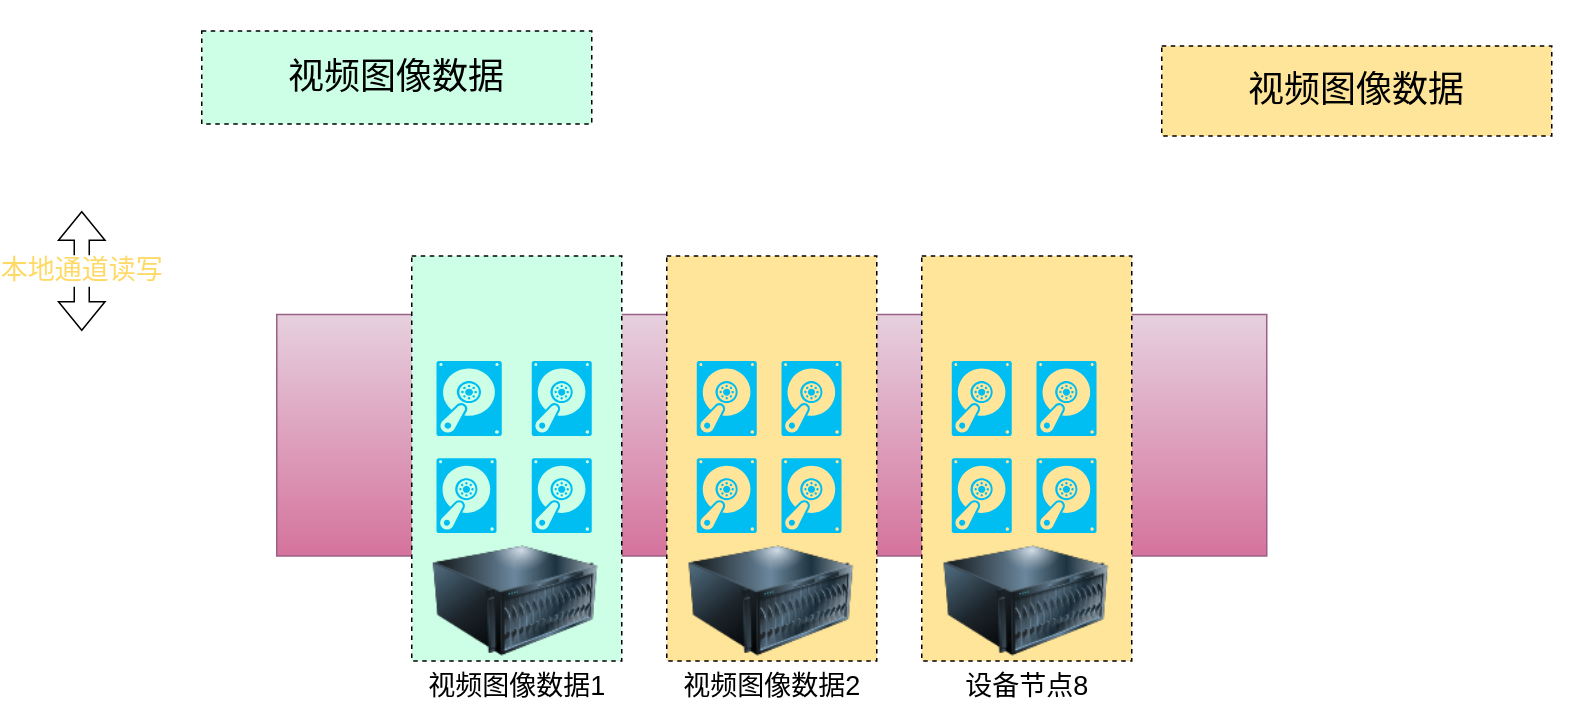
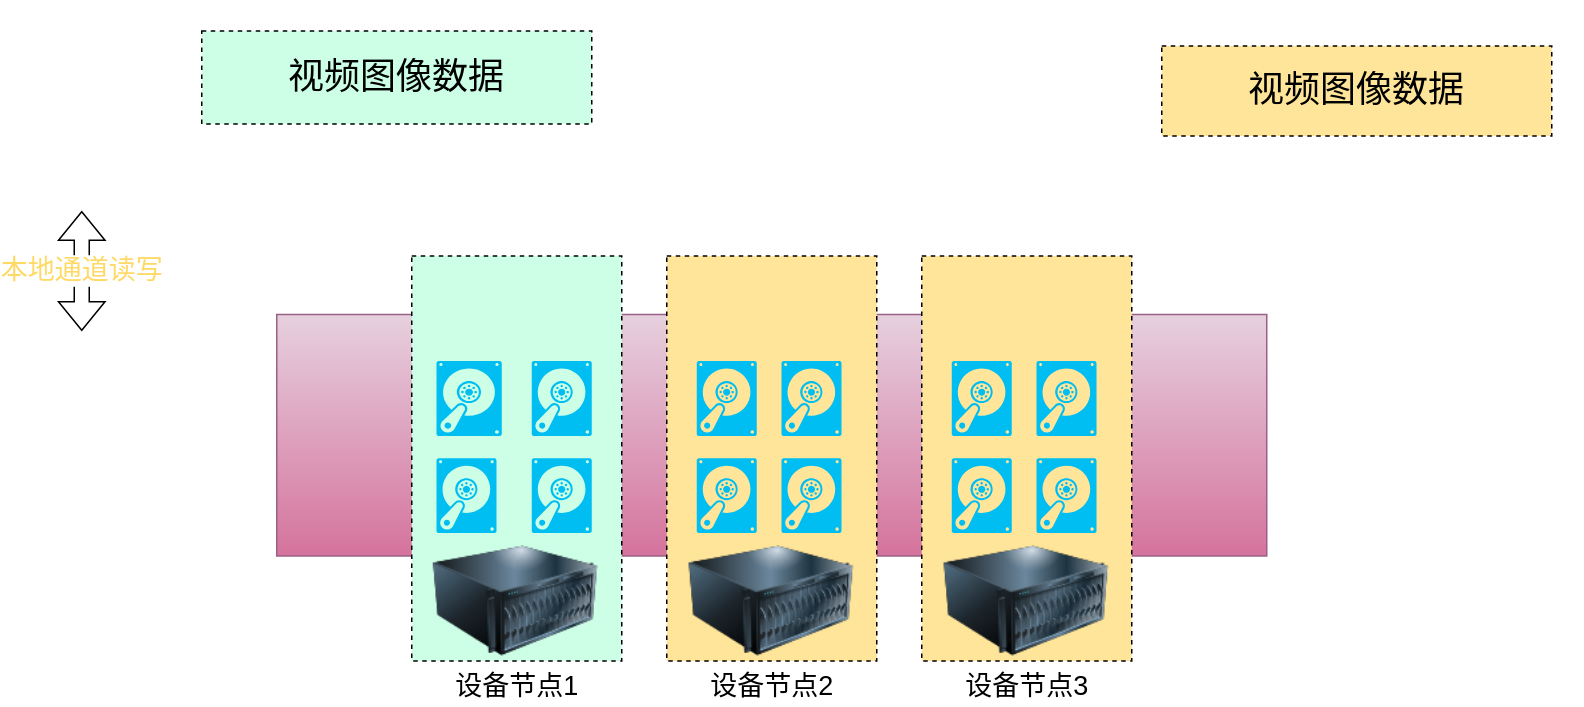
(518, 682) -> (518, 682)
(773, 682) -> (773, 682)
(1028, 682) -> (1028, 682)
